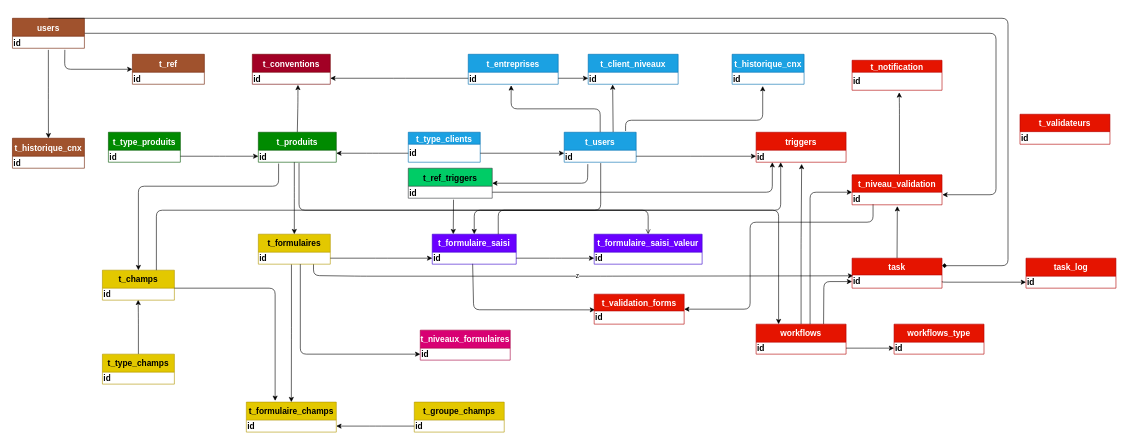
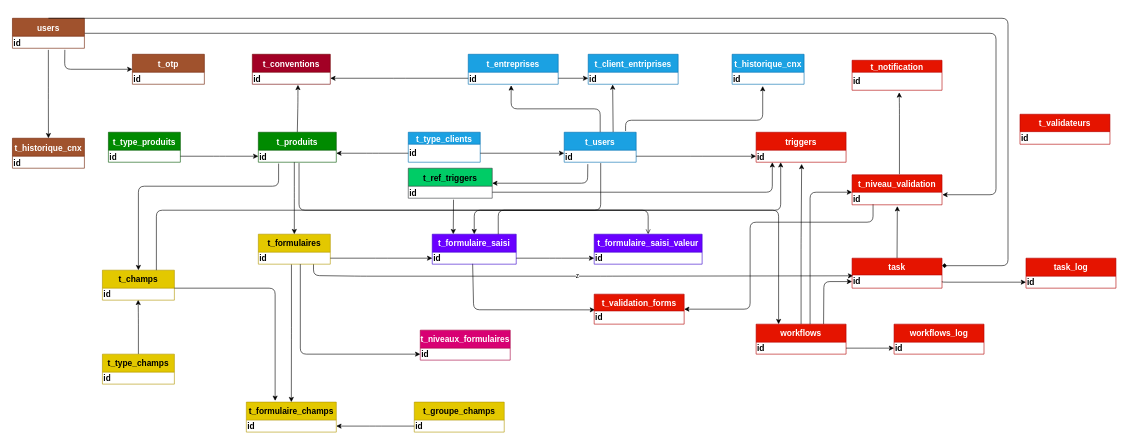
(168, 64) -> (168, 64)
(633, 64) -> (633, 64)
(939, 334) -> (939, 334)
